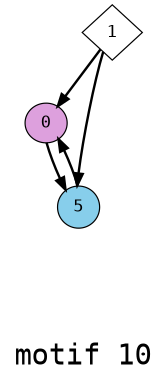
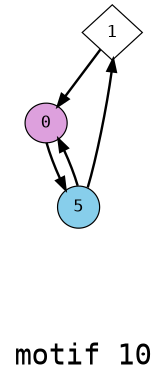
(89, 112) -> (102, 130)
